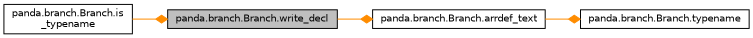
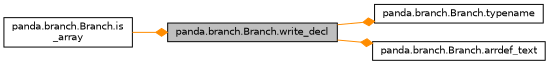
(68, 19) -> (68, 32)
(557, 19) -> (350, 24)
